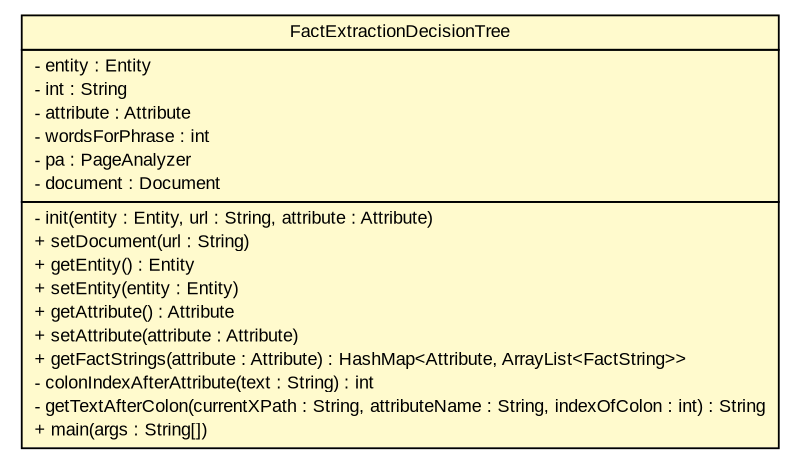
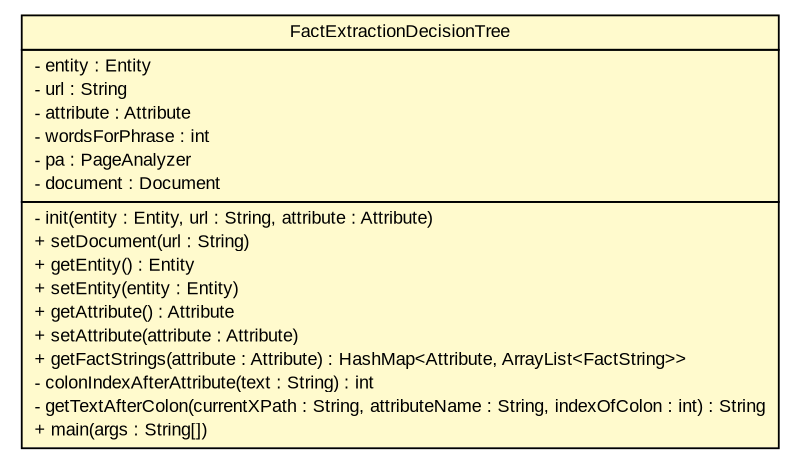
(82, 90) -> (82, 90)
